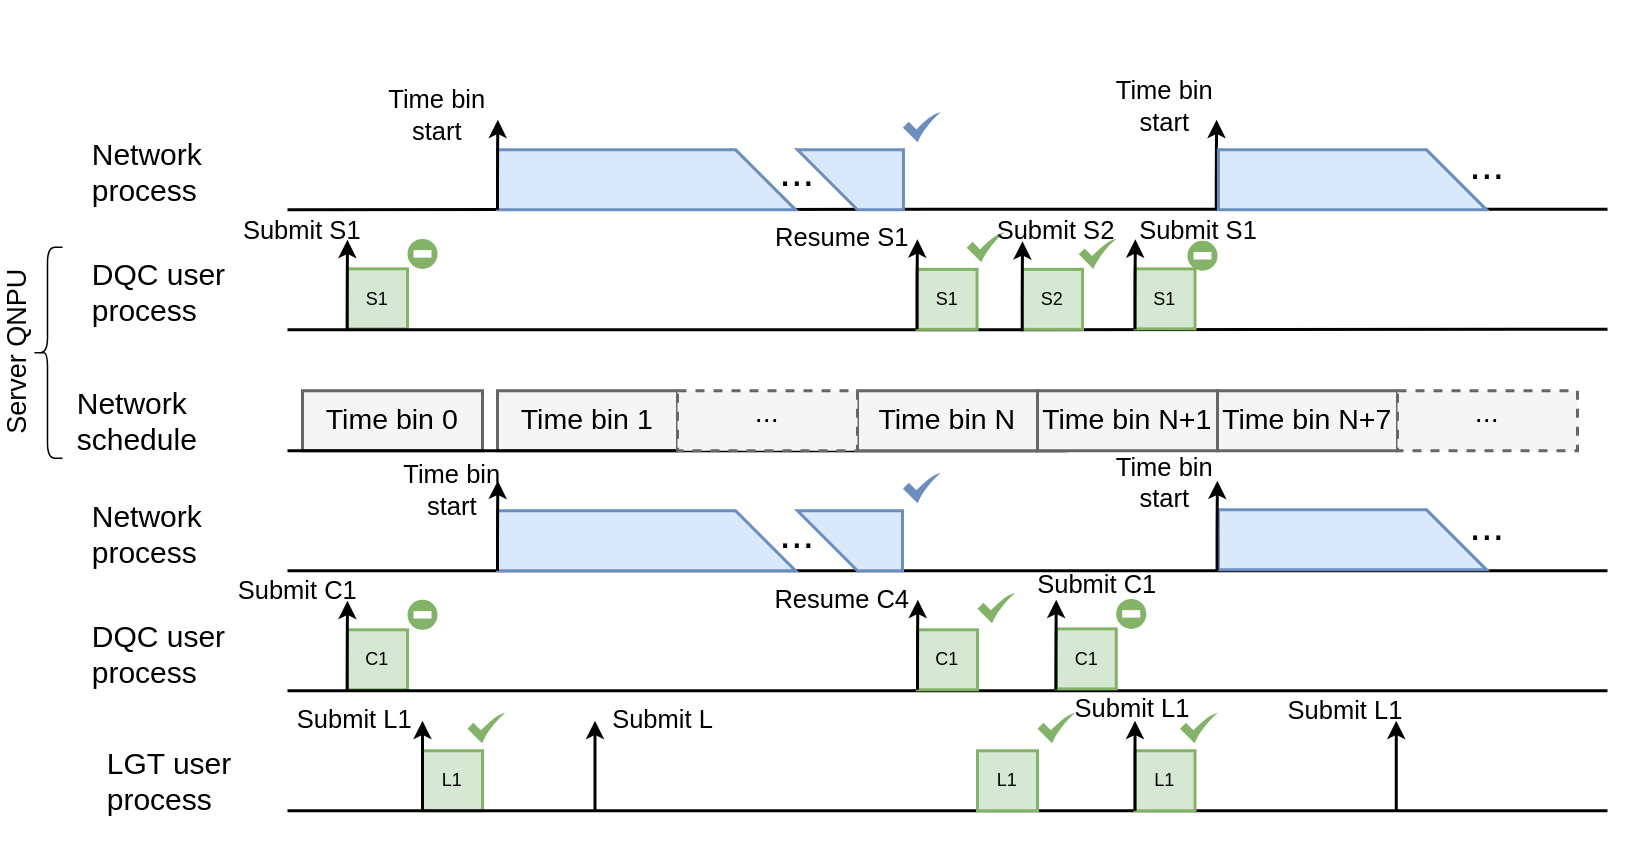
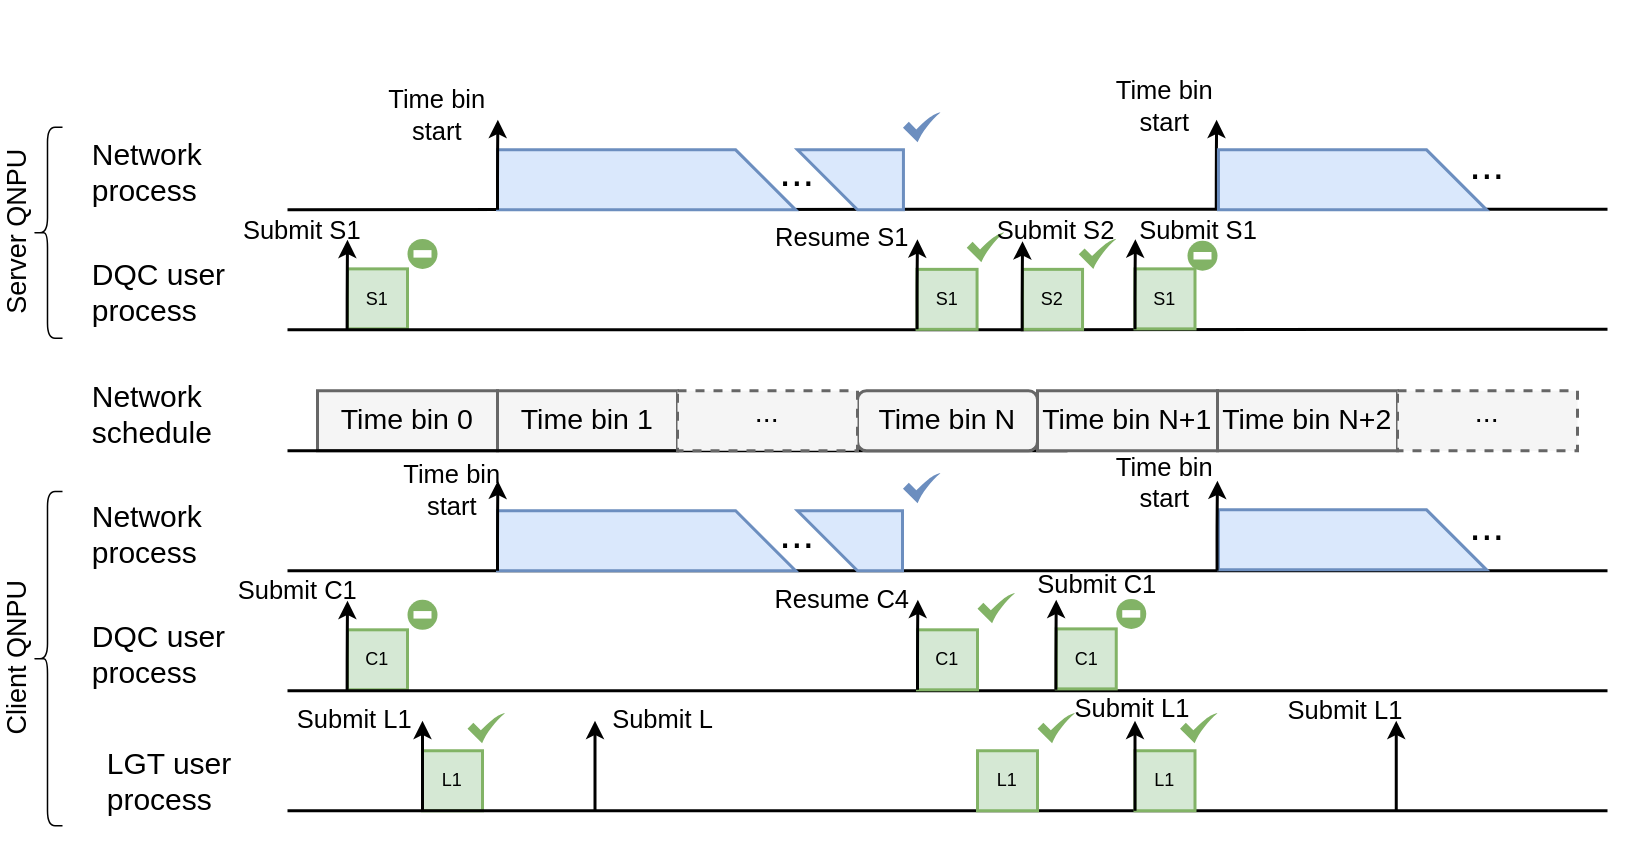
(47, 353) -> (47, 233)
(152, 421) -> (167, 413)
(392, 421) -> (407, 421)
(947, 421) -> (947, 421)
(1307, 421) -> (1307, 421)
none -> (47, 659)
